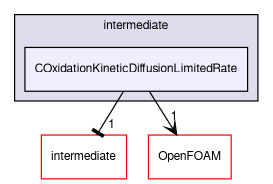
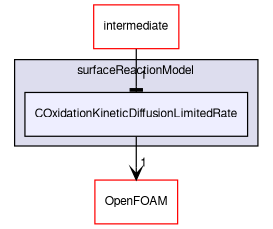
(136, 26) -> (136, 71)
(112, 111) -> (136, 68)
